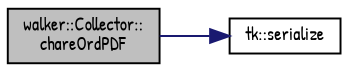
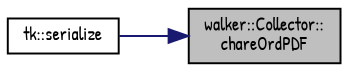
(185, 36) -> (144, 36)
